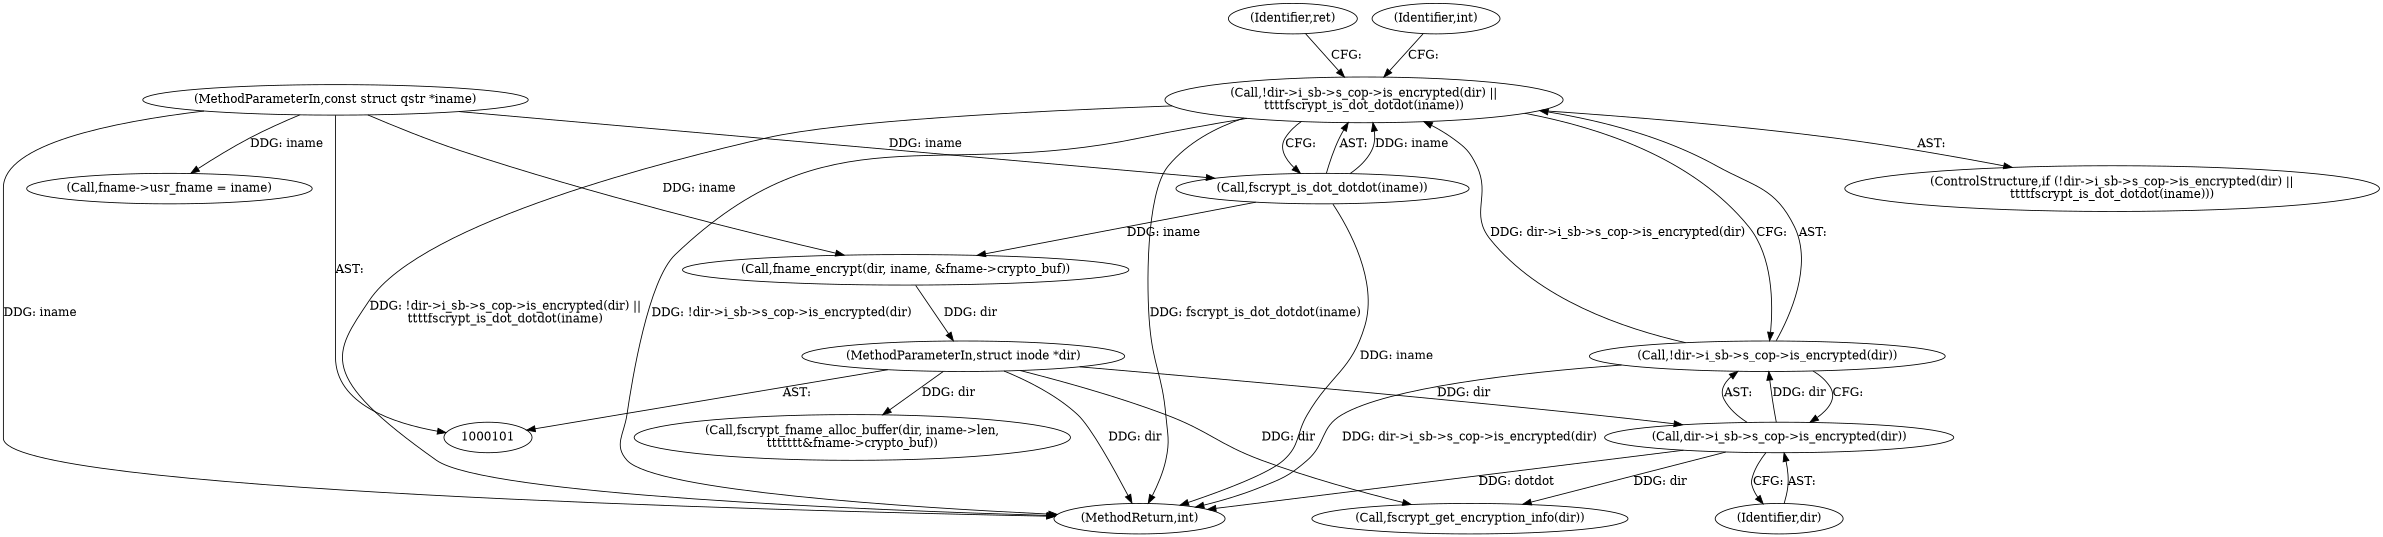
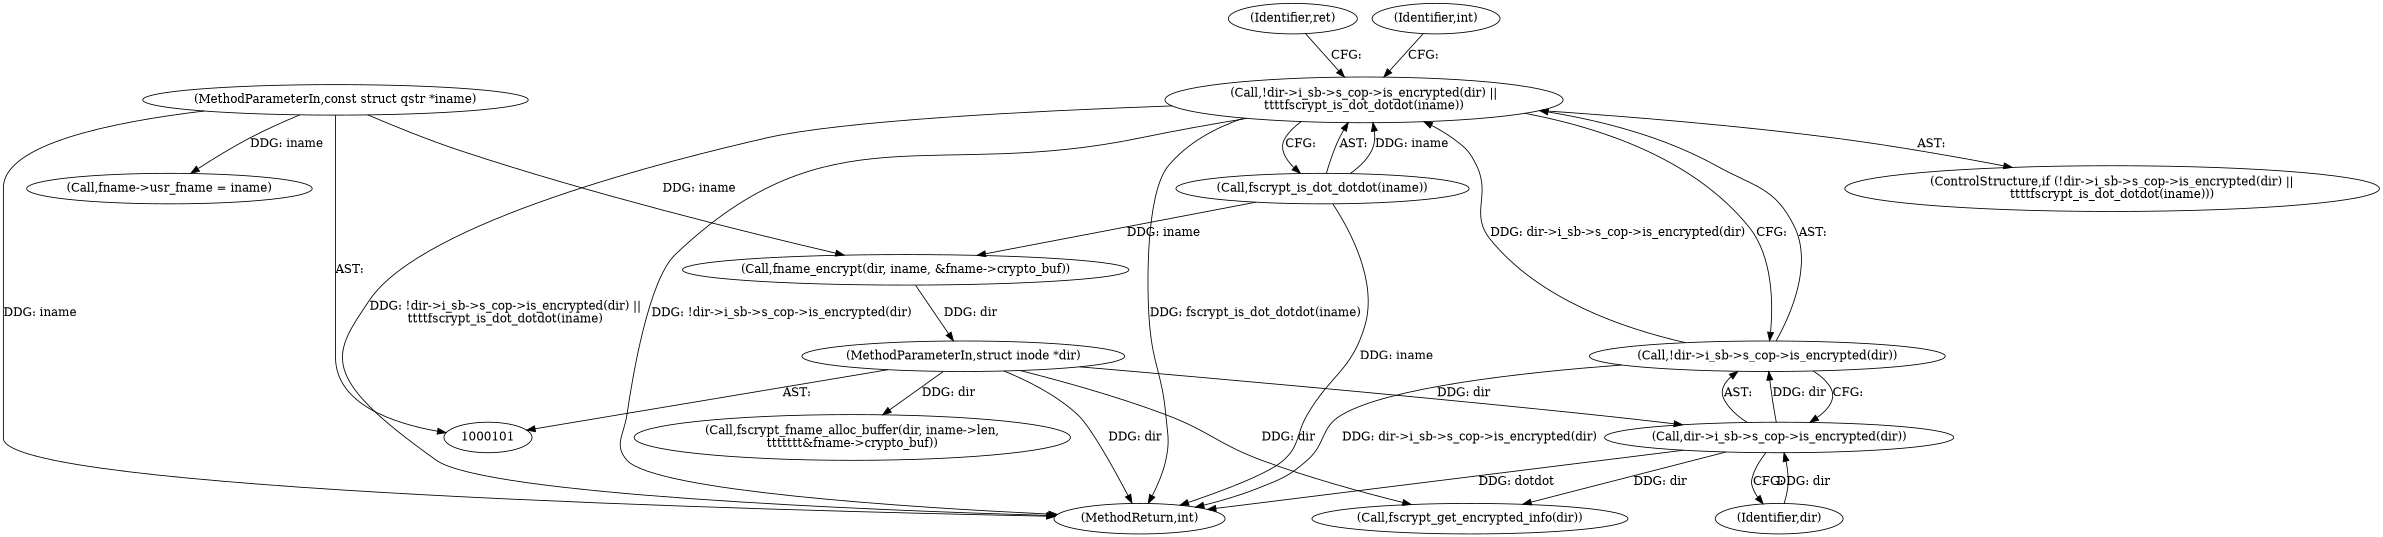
(833, 145) -> none
(1804, 482) -> (1804, 482)
(1470, 519) -> (1470, 519)
